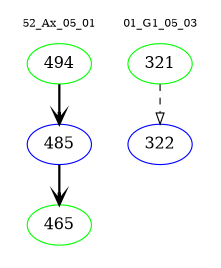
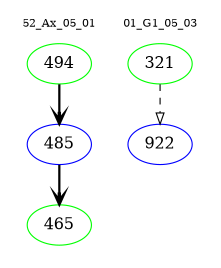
(160, 144) -> (160, 144)
